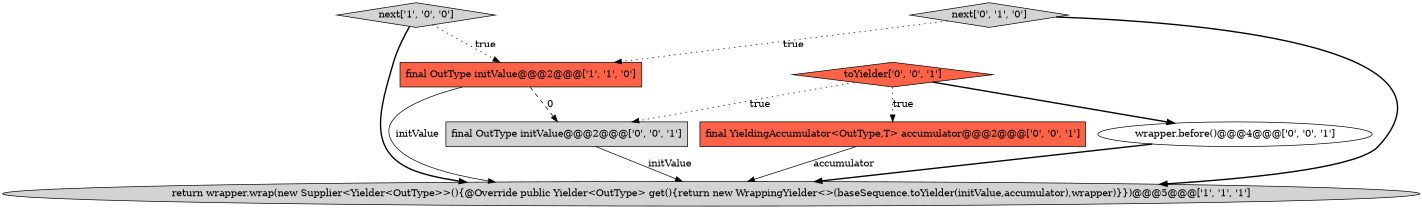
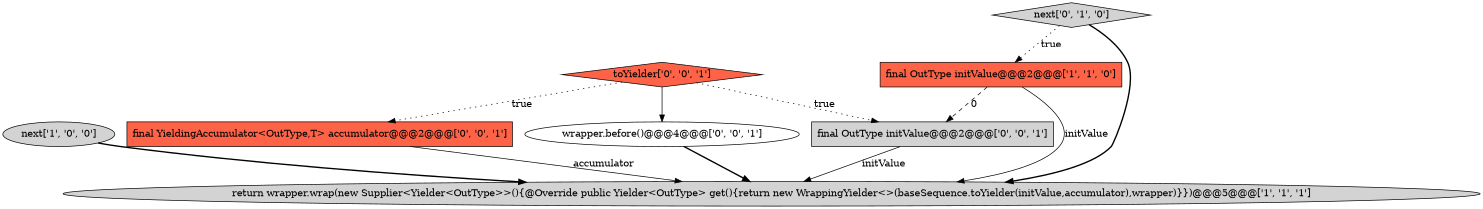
(416, 15) -> (59, 134)
(463, 42) -> none
(1050, 102) -> (662, 101)
